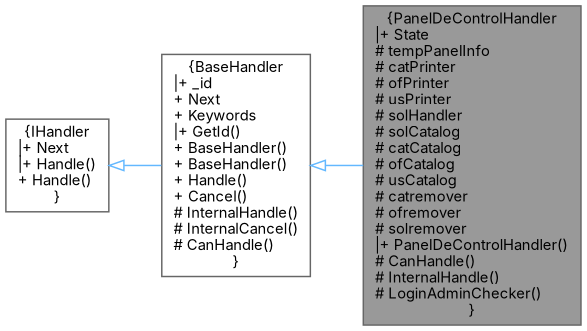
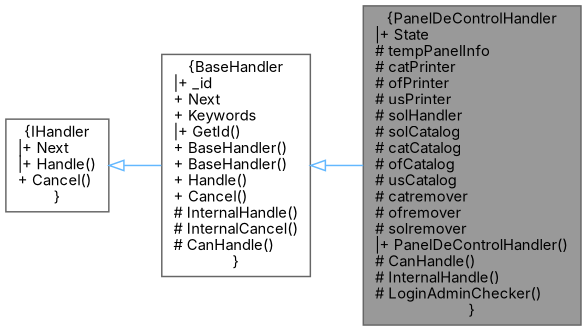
(57, 165) -> (57, 165)
